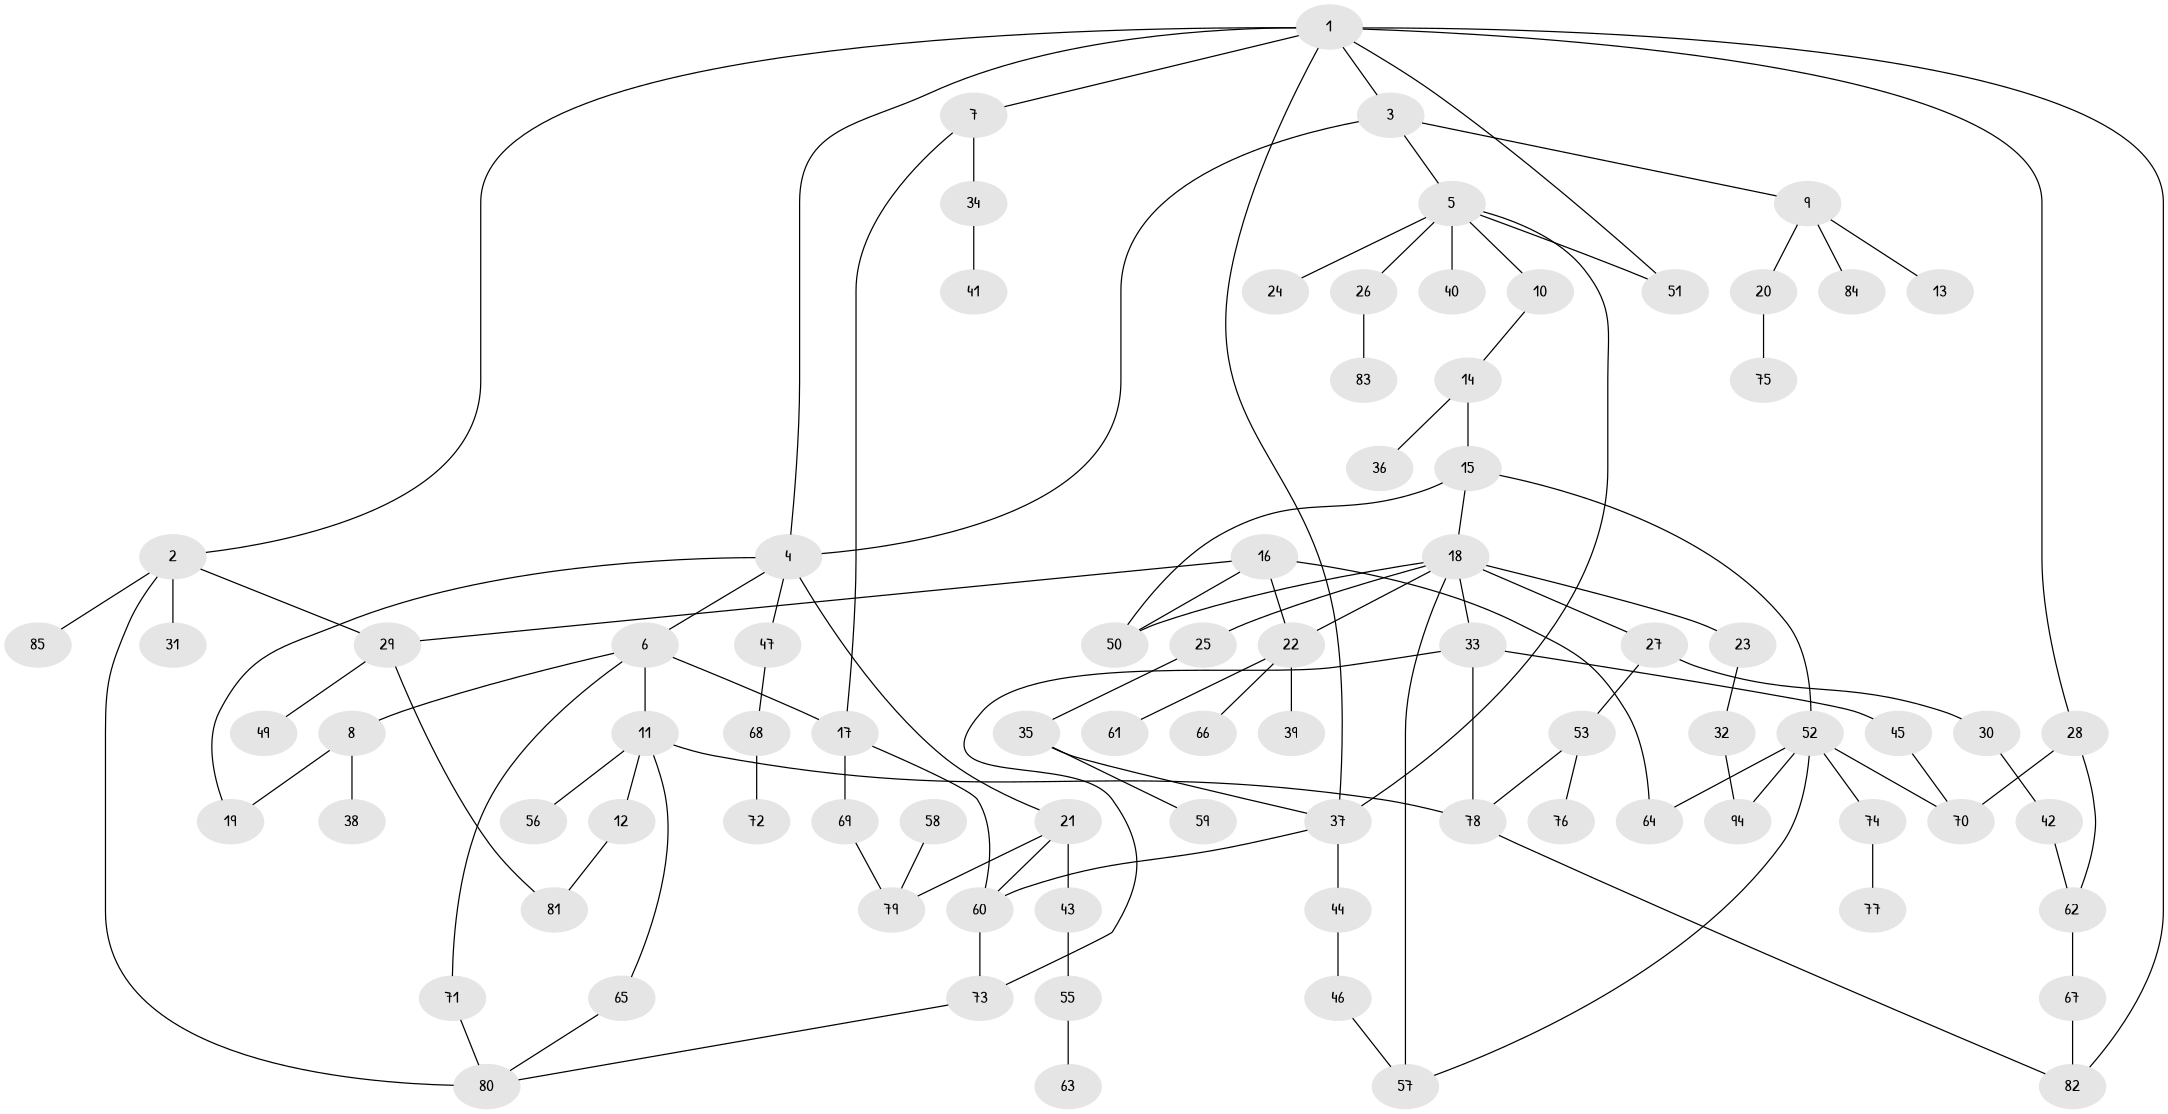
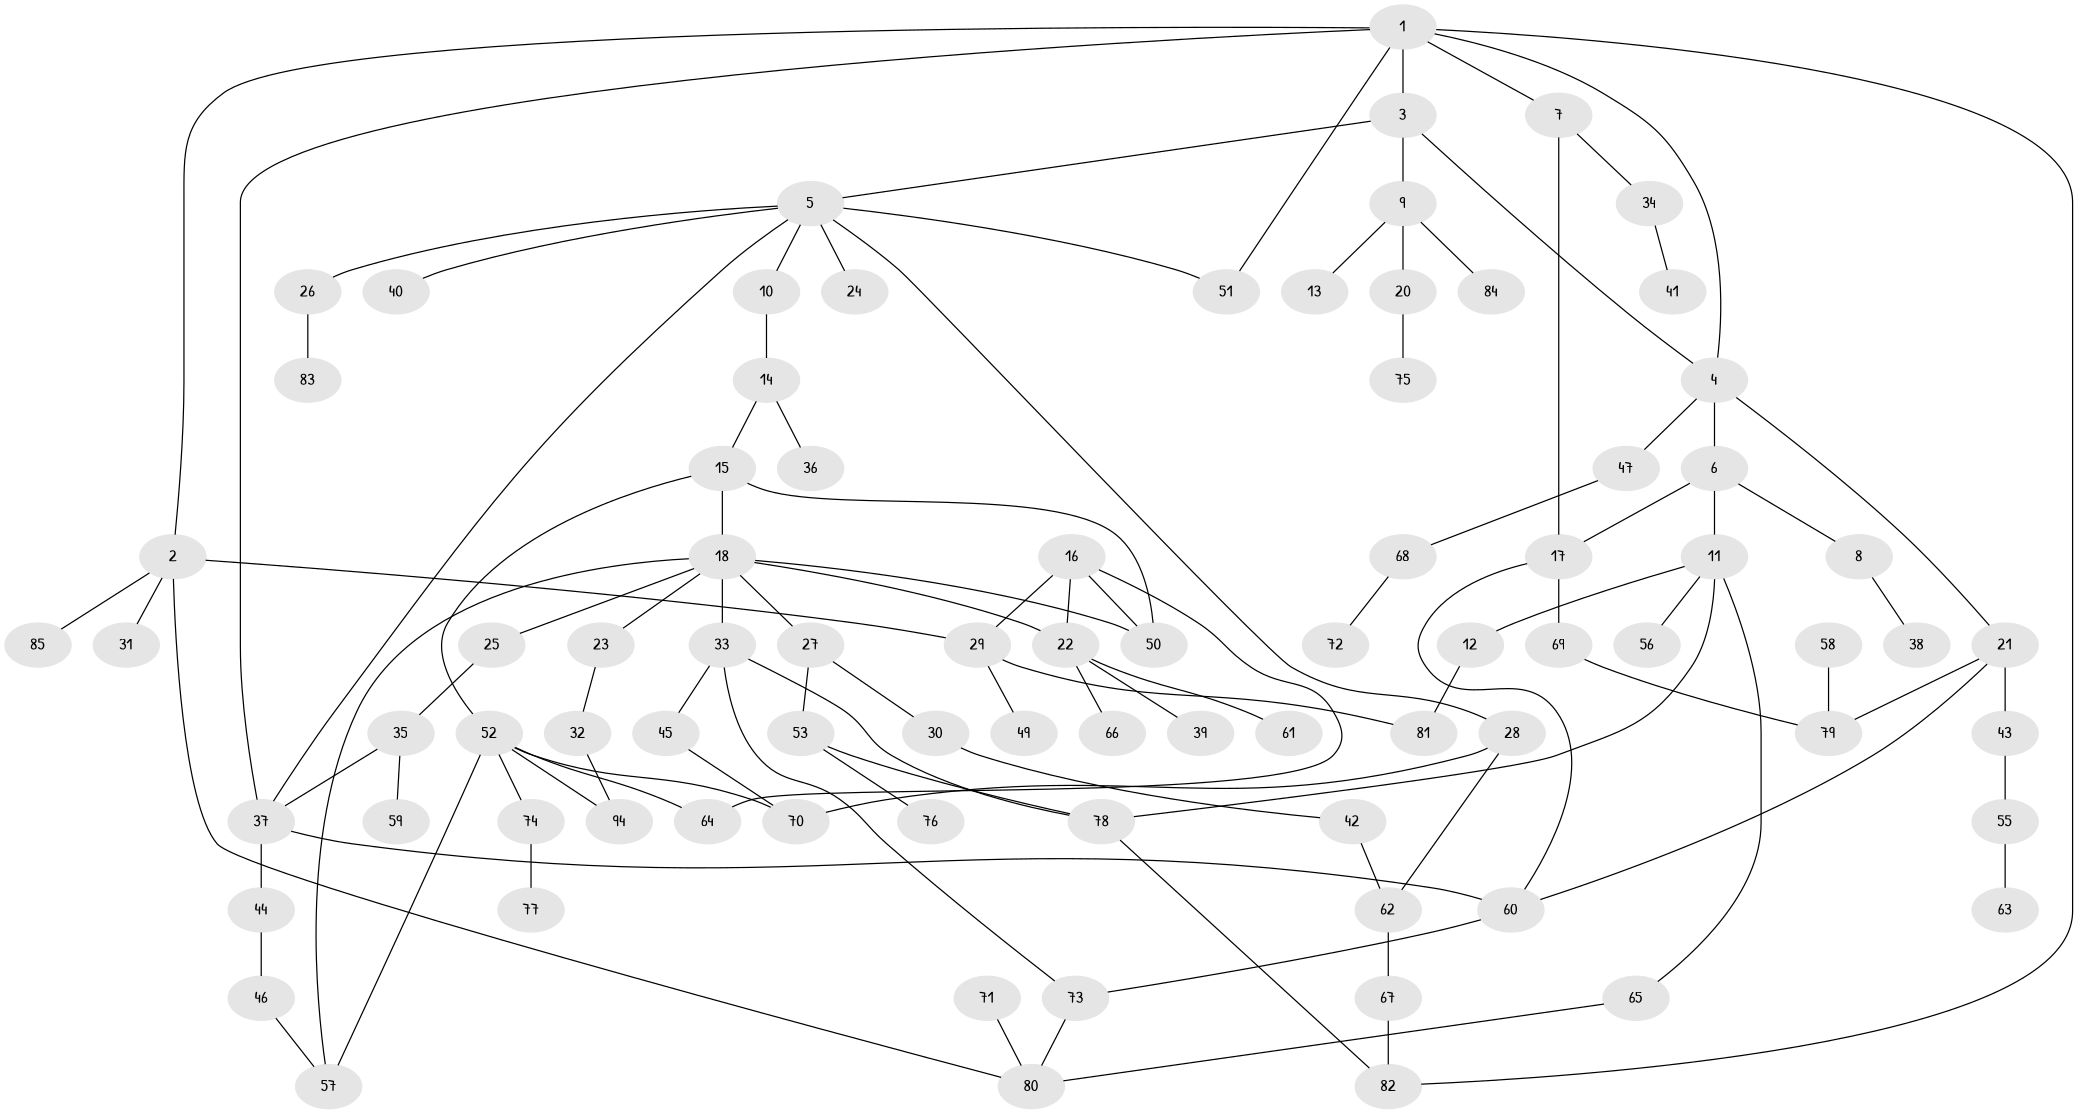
(1972, 126) -> (1136, 513)
(492, 795) -> none
(231, 822) -> none
